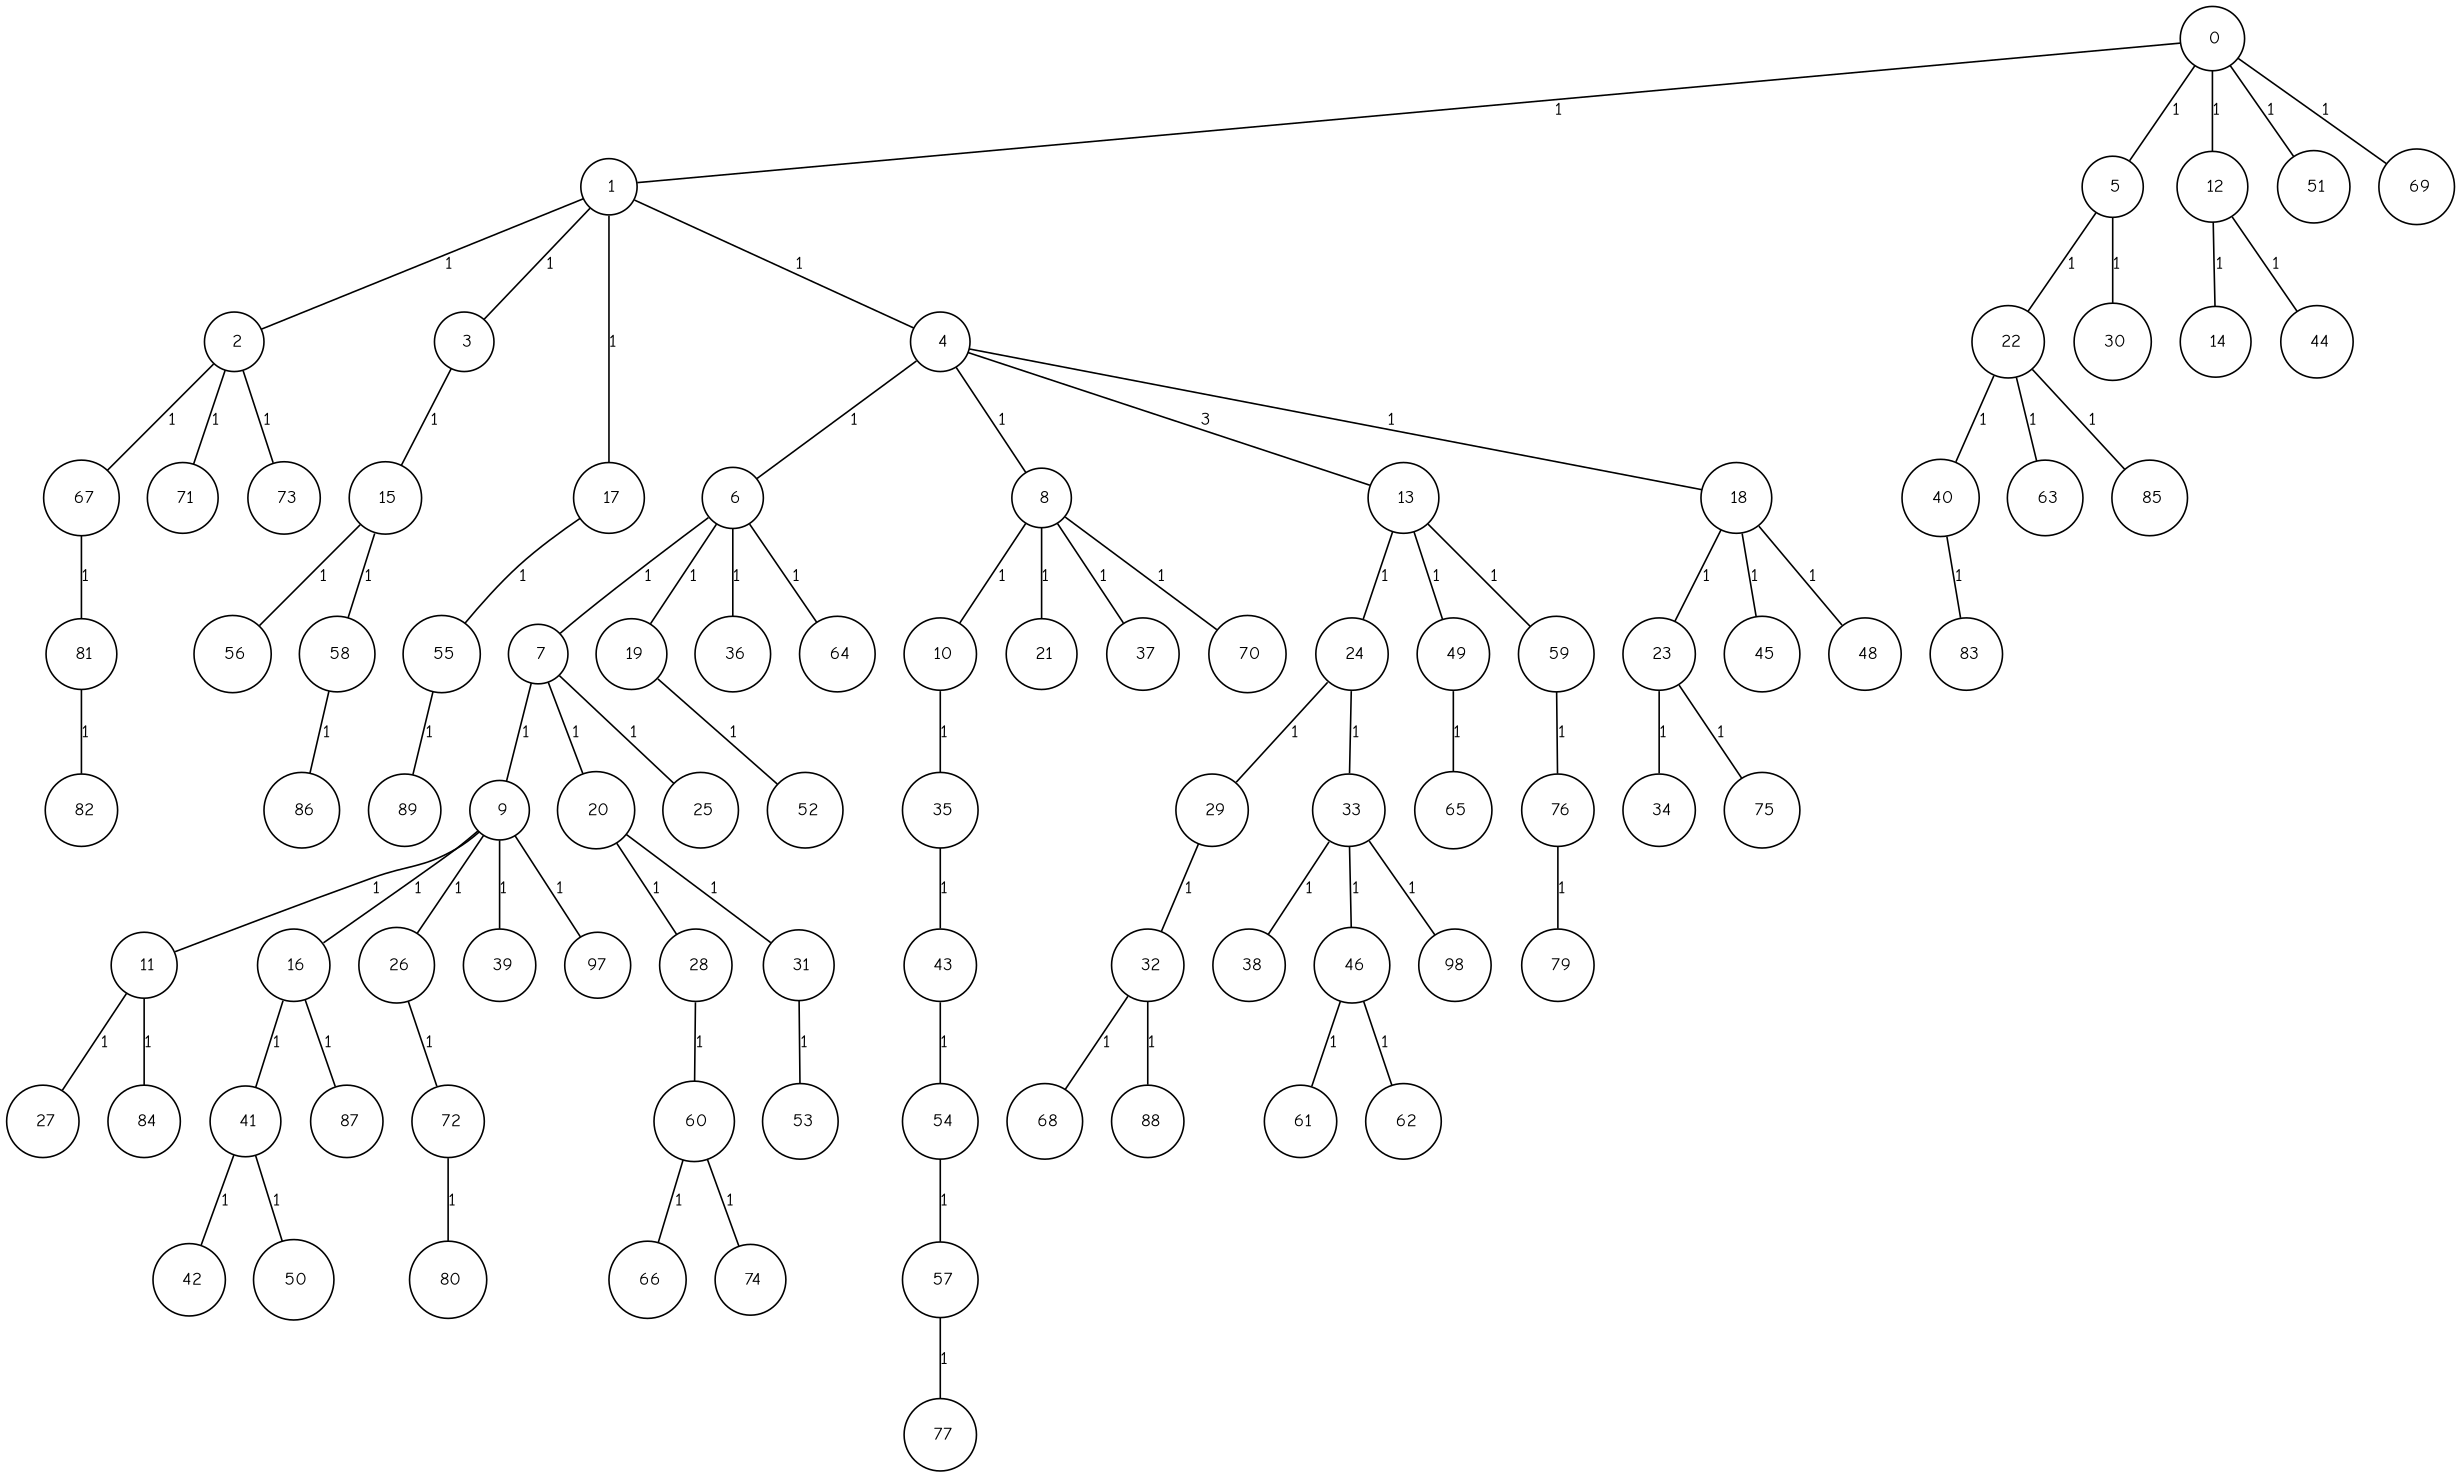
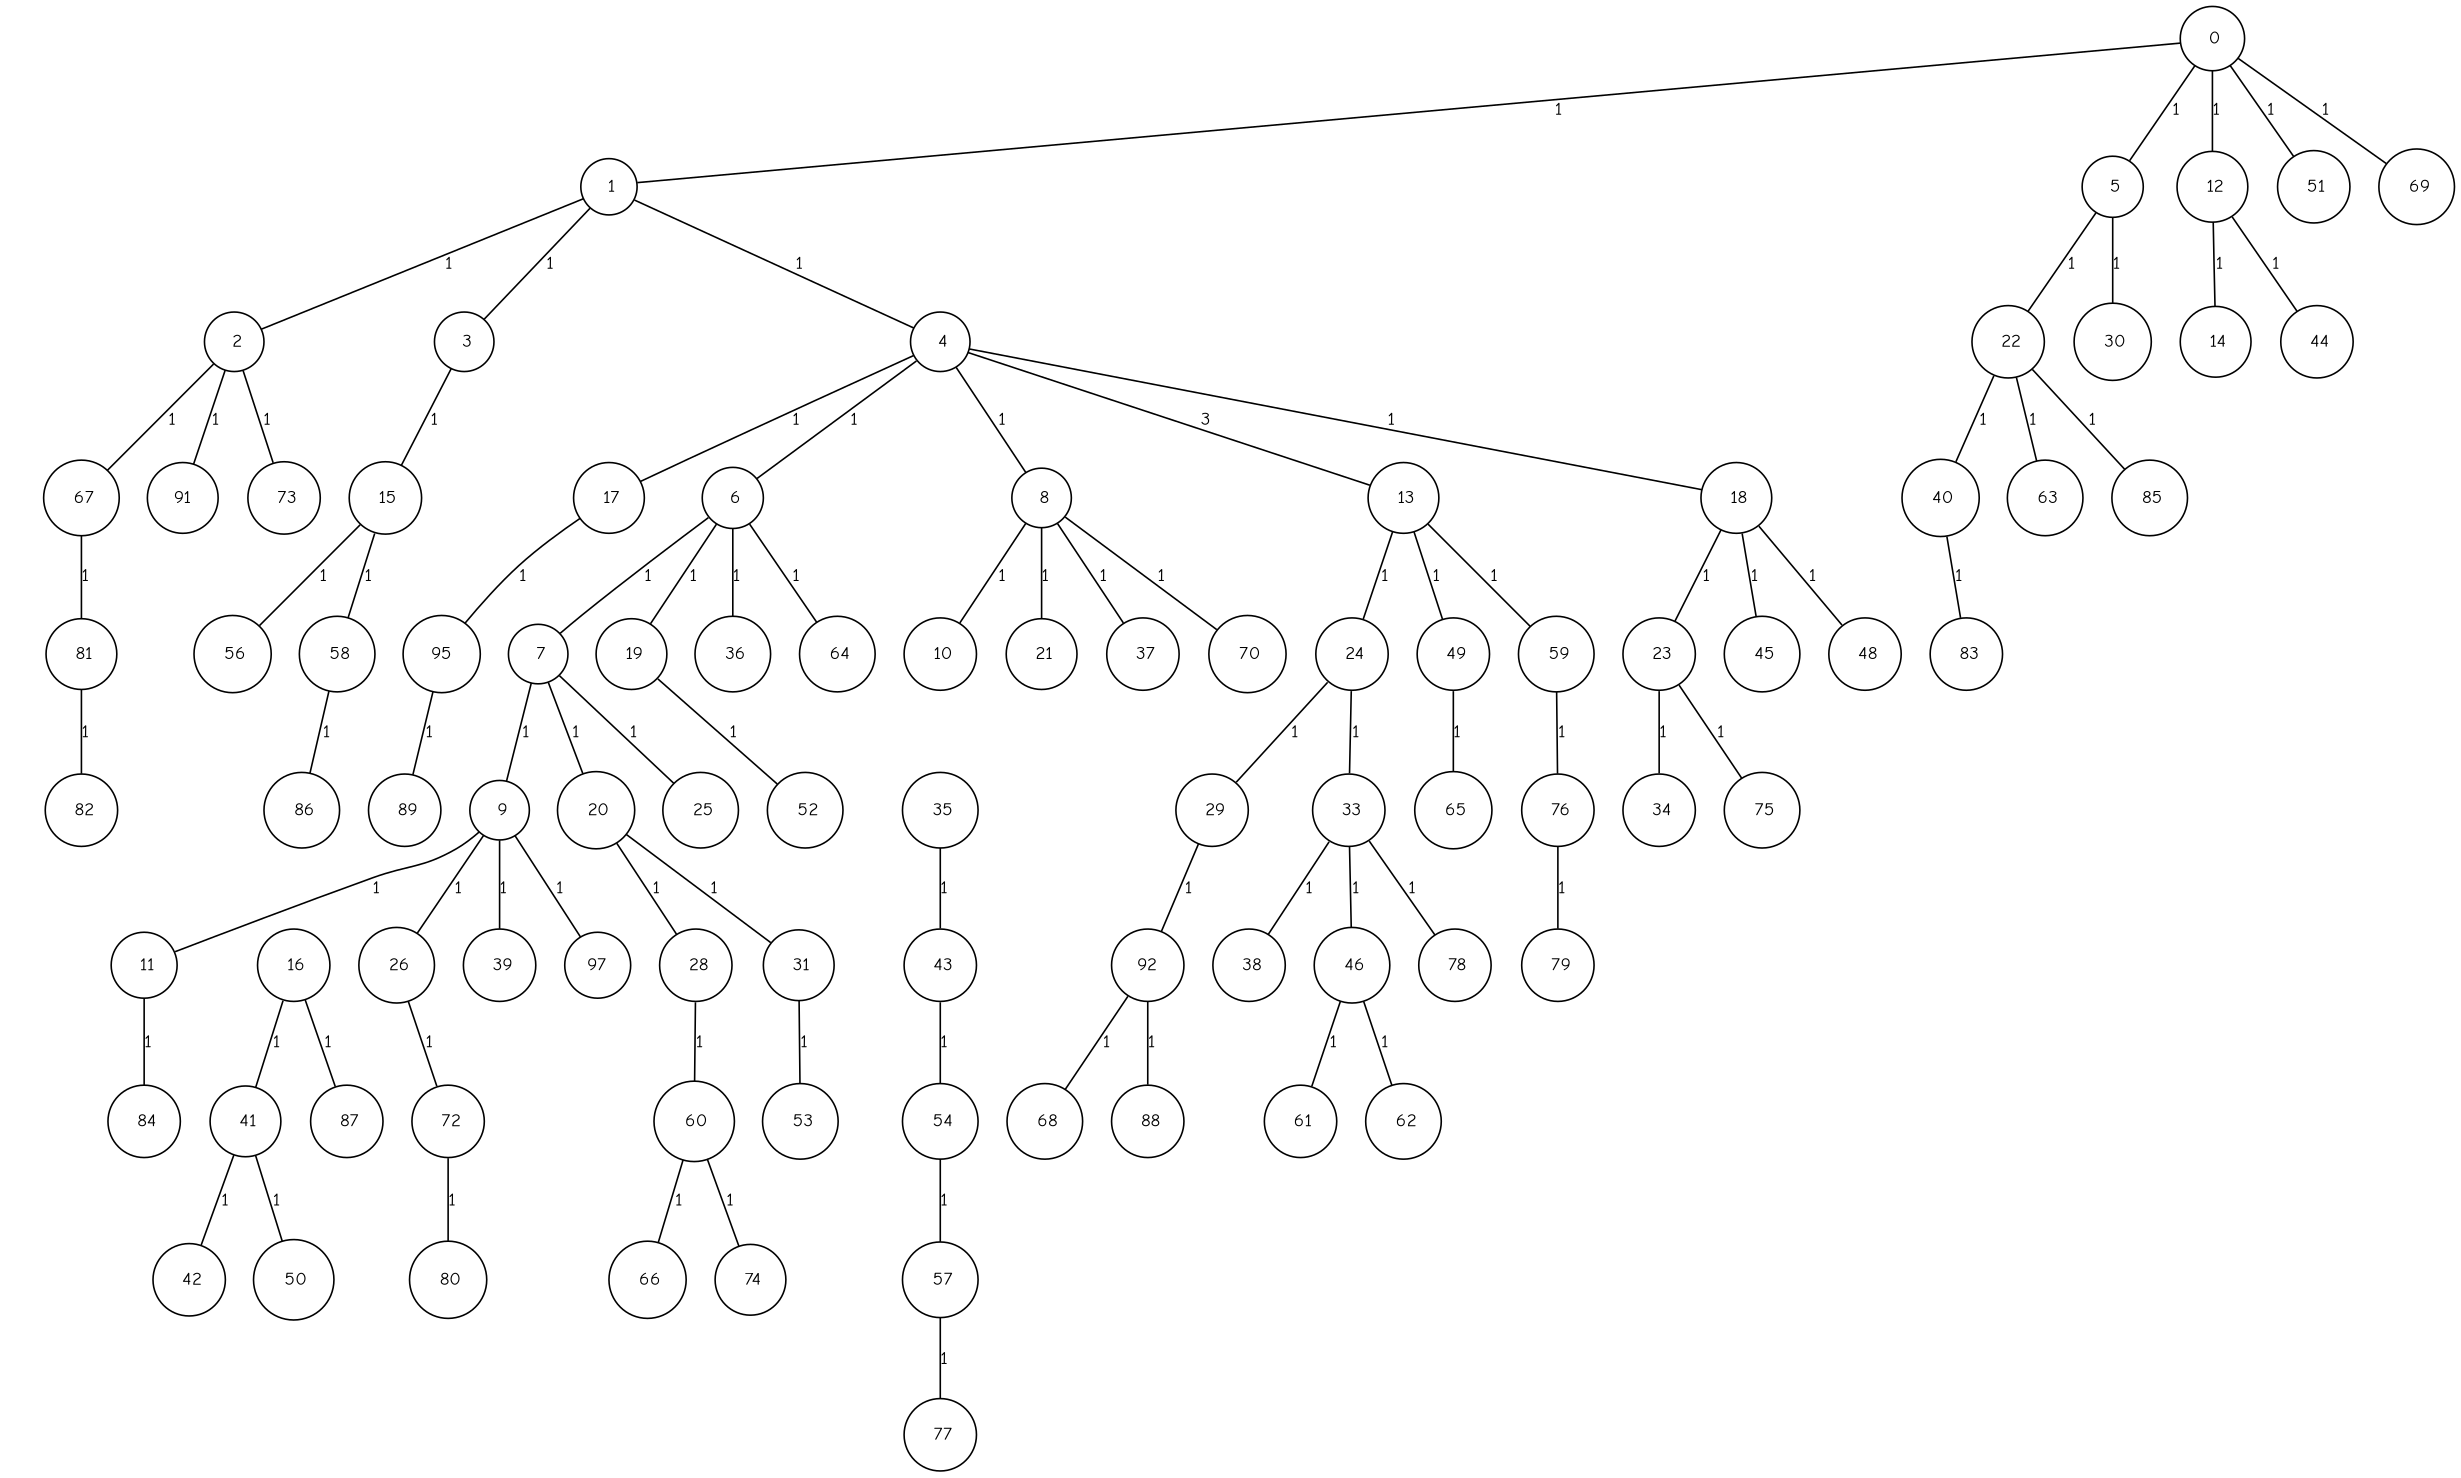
(609, 339) -> (777, 418)
(183, 498) -> (183, 498)
(442, 654) -> (442, 654)
(940, 732) -> none
(401, 888) -> none
(1148, 965) -> (1148, 965)
(1455, 965) -> (1455, 965)
(43, 1121) -> none
